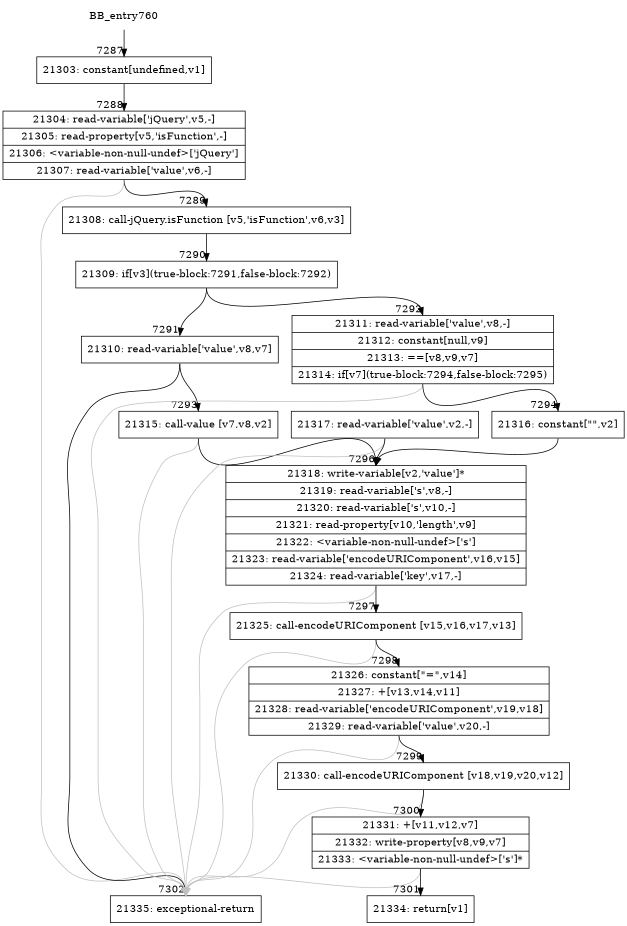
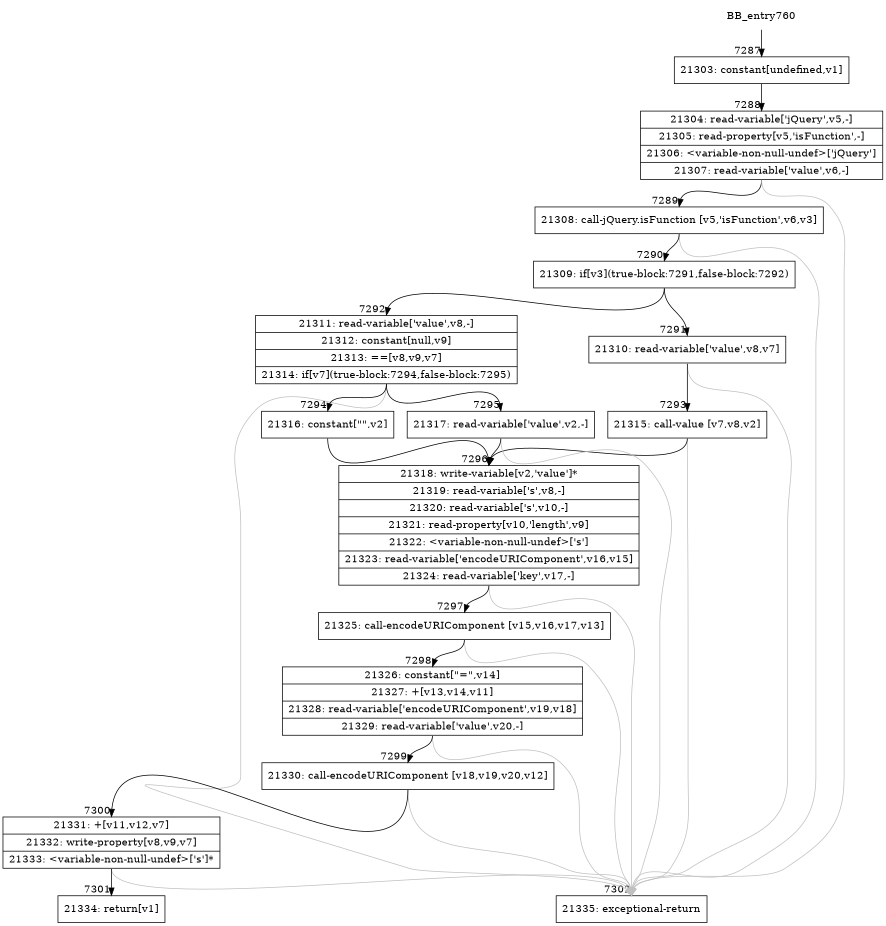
none -> (440, 398)
none -> (816, 569)
(70, 637) -> (788, 641)
